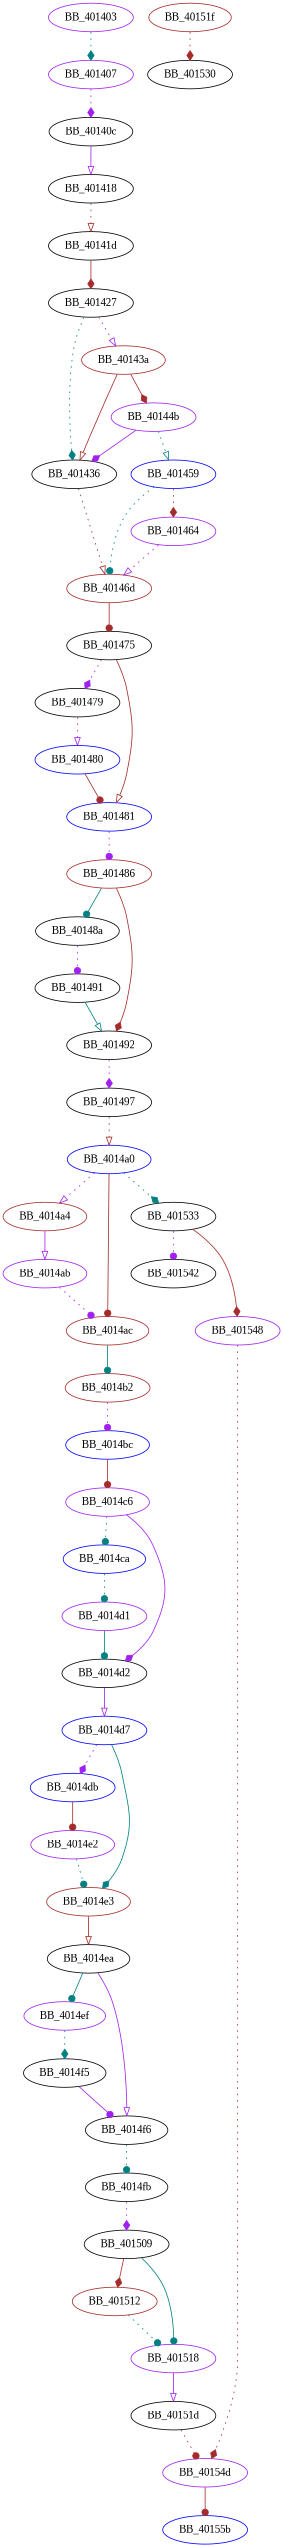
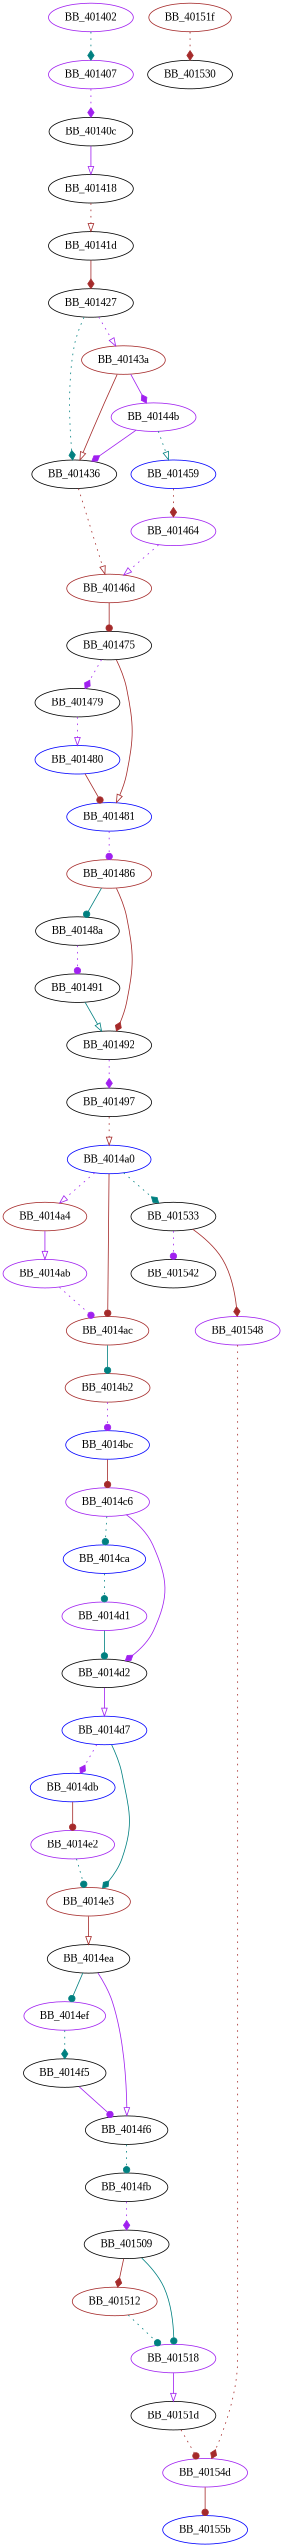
(91, 17) -> (91, 17)
(136, 384) -> (136, 384)
(122, 522) -> none
